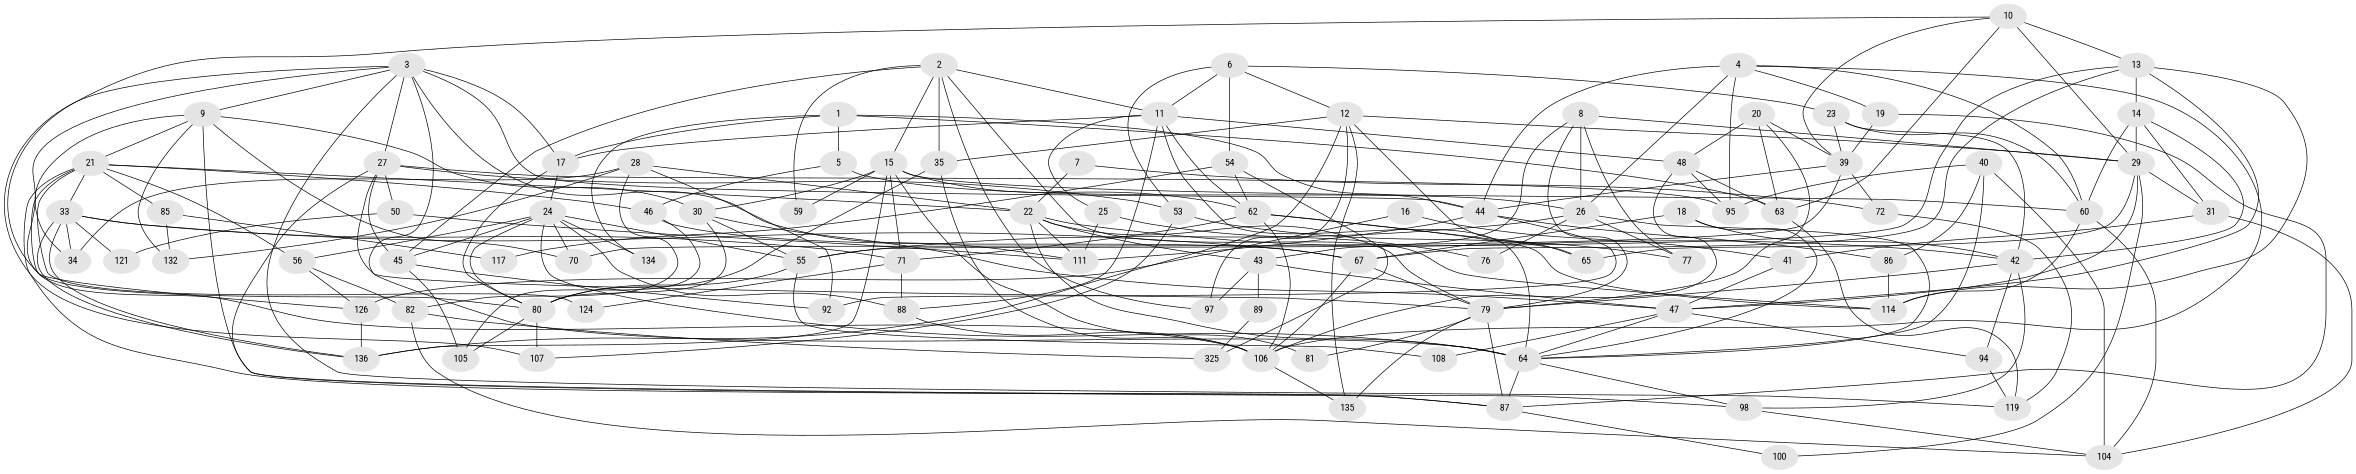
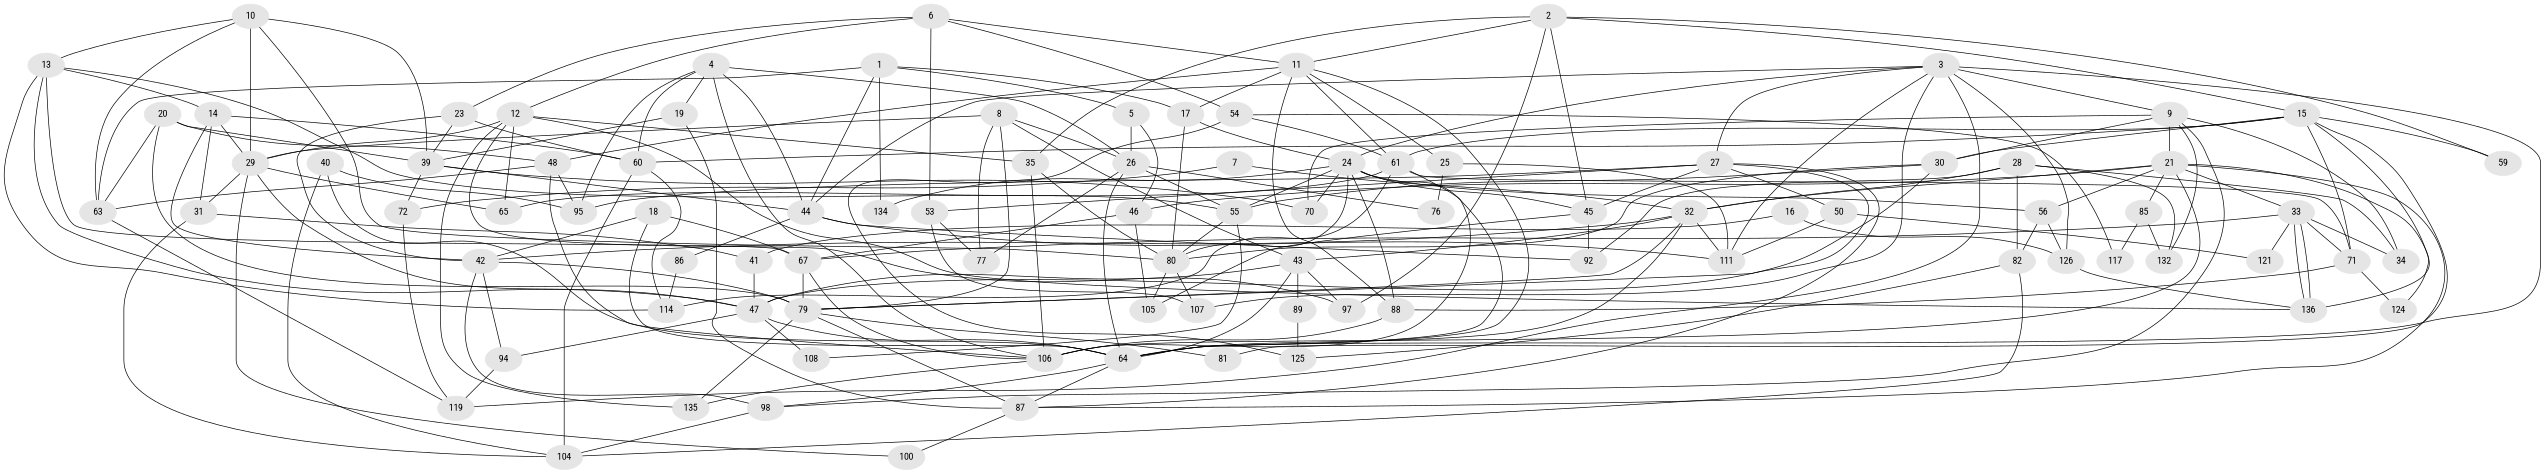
(498, 97) -> (1639, 95)
(1028, 212) -> (1689, 212)
(1253, 212) -> (1396, 163)
(1951, 227) -> none
(1426, 257) -> none
none -> (1226, 332)
(1212, 359) -> (1298, 359)
